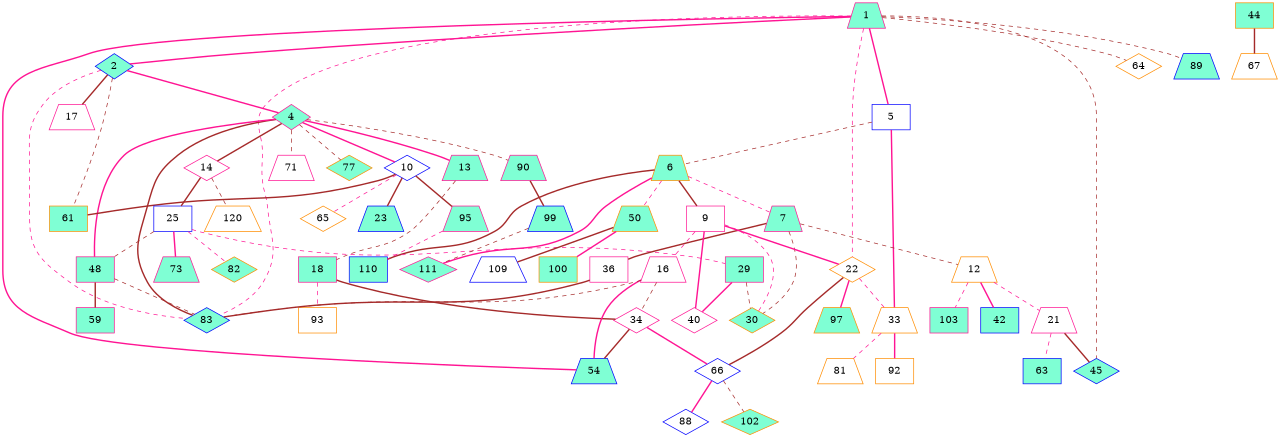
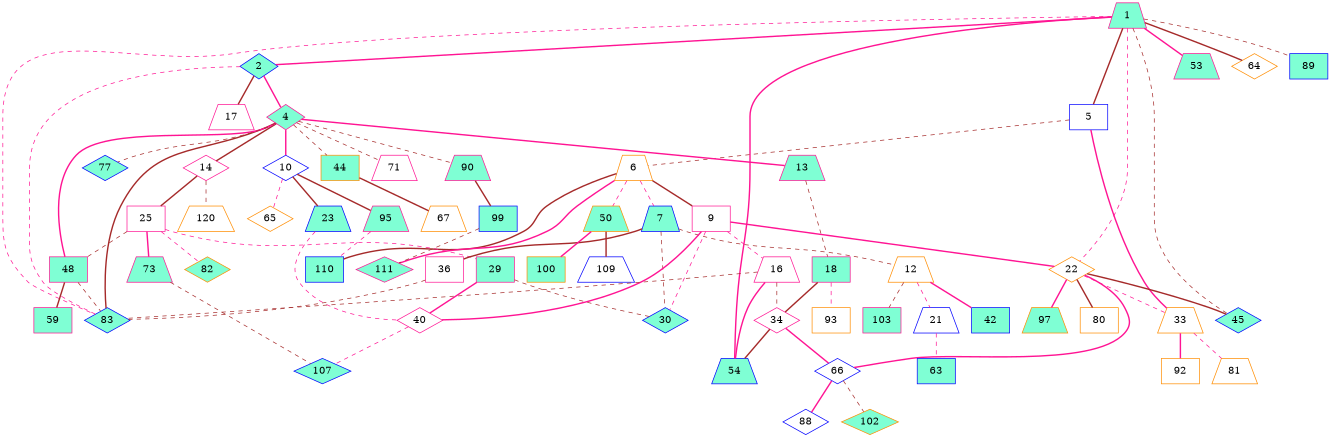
(981, 29) -> (1194, 41)
(879, 66) -> (1108, 66)
(1197, 66) -> (1309, 66)
none -> (1197, 66)
none -> (310, 140)
(349, 168) -> (105, 168)
(670, 168) -> (634, 168)
(68, 219) -> none
(173, 219) -> (146, 219)
(550, 219) -> (498, 219)
(783, 219) -> (660, 219)
(962, 295) -> (896, 295)
none -> (315, 297)
(407, 302) -> (345, 299)
(752, 320) -> (665, 320)
(1054, 320) -> (936, 320)
none -> (1099, 320)
(790, 326) -> (1031, 356)
(1077, 348) -> (1157, 292)
none -> (322, 371)
